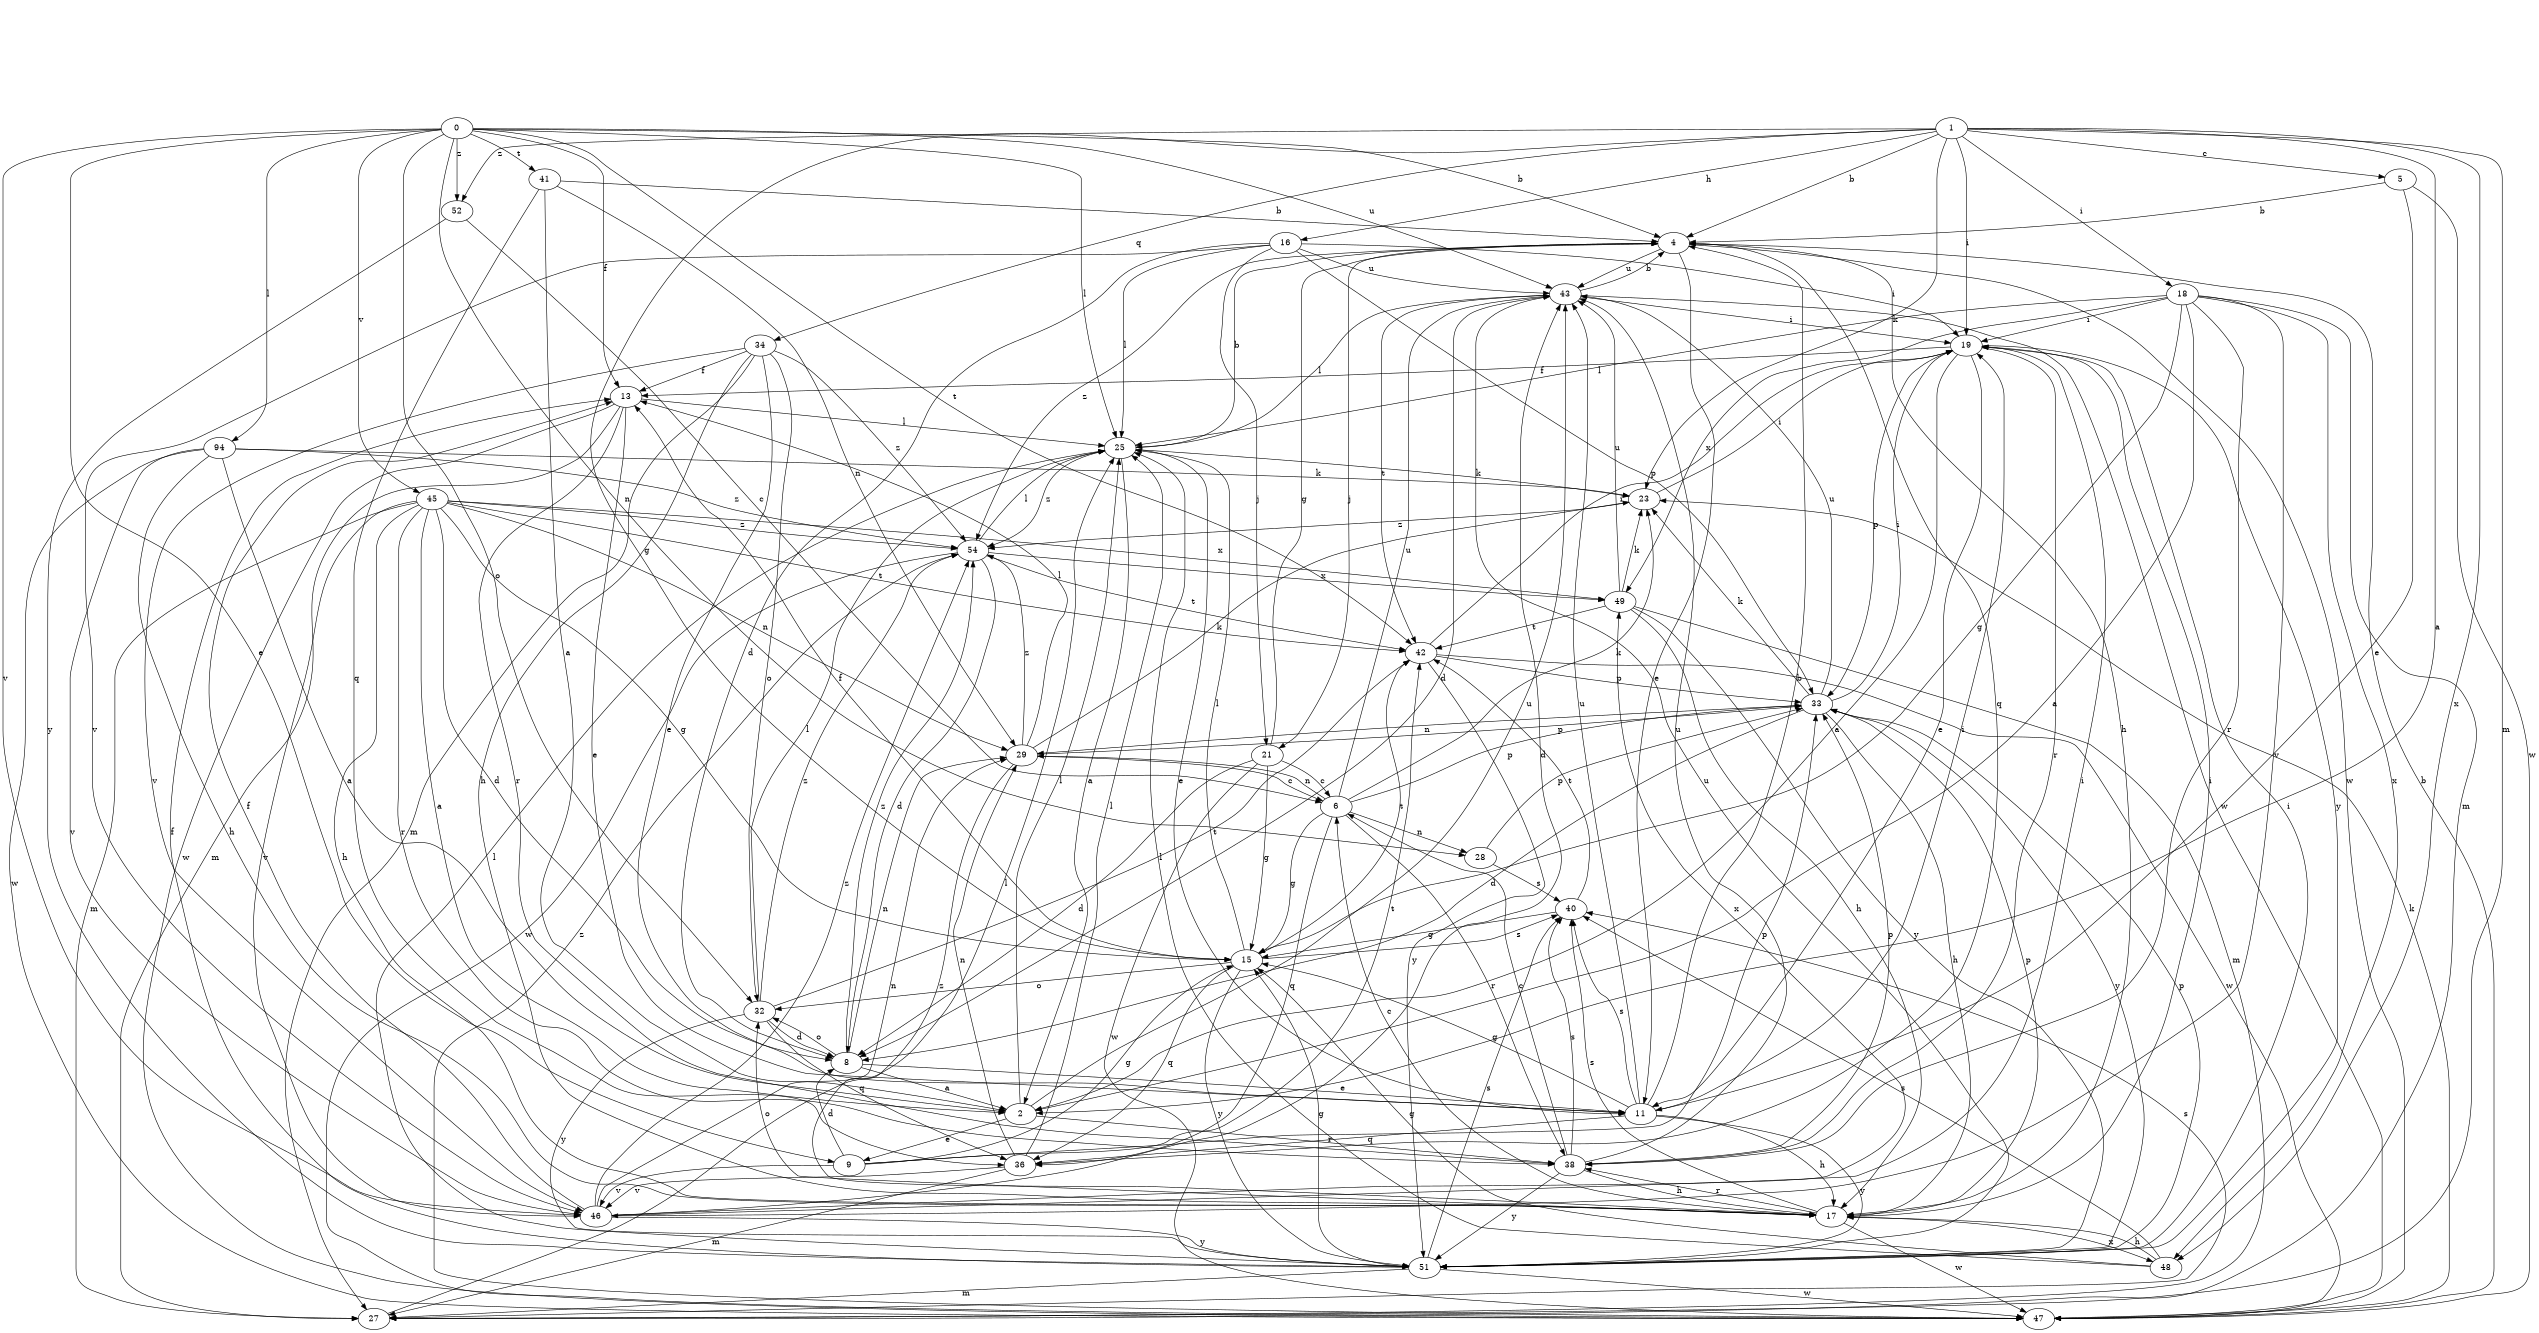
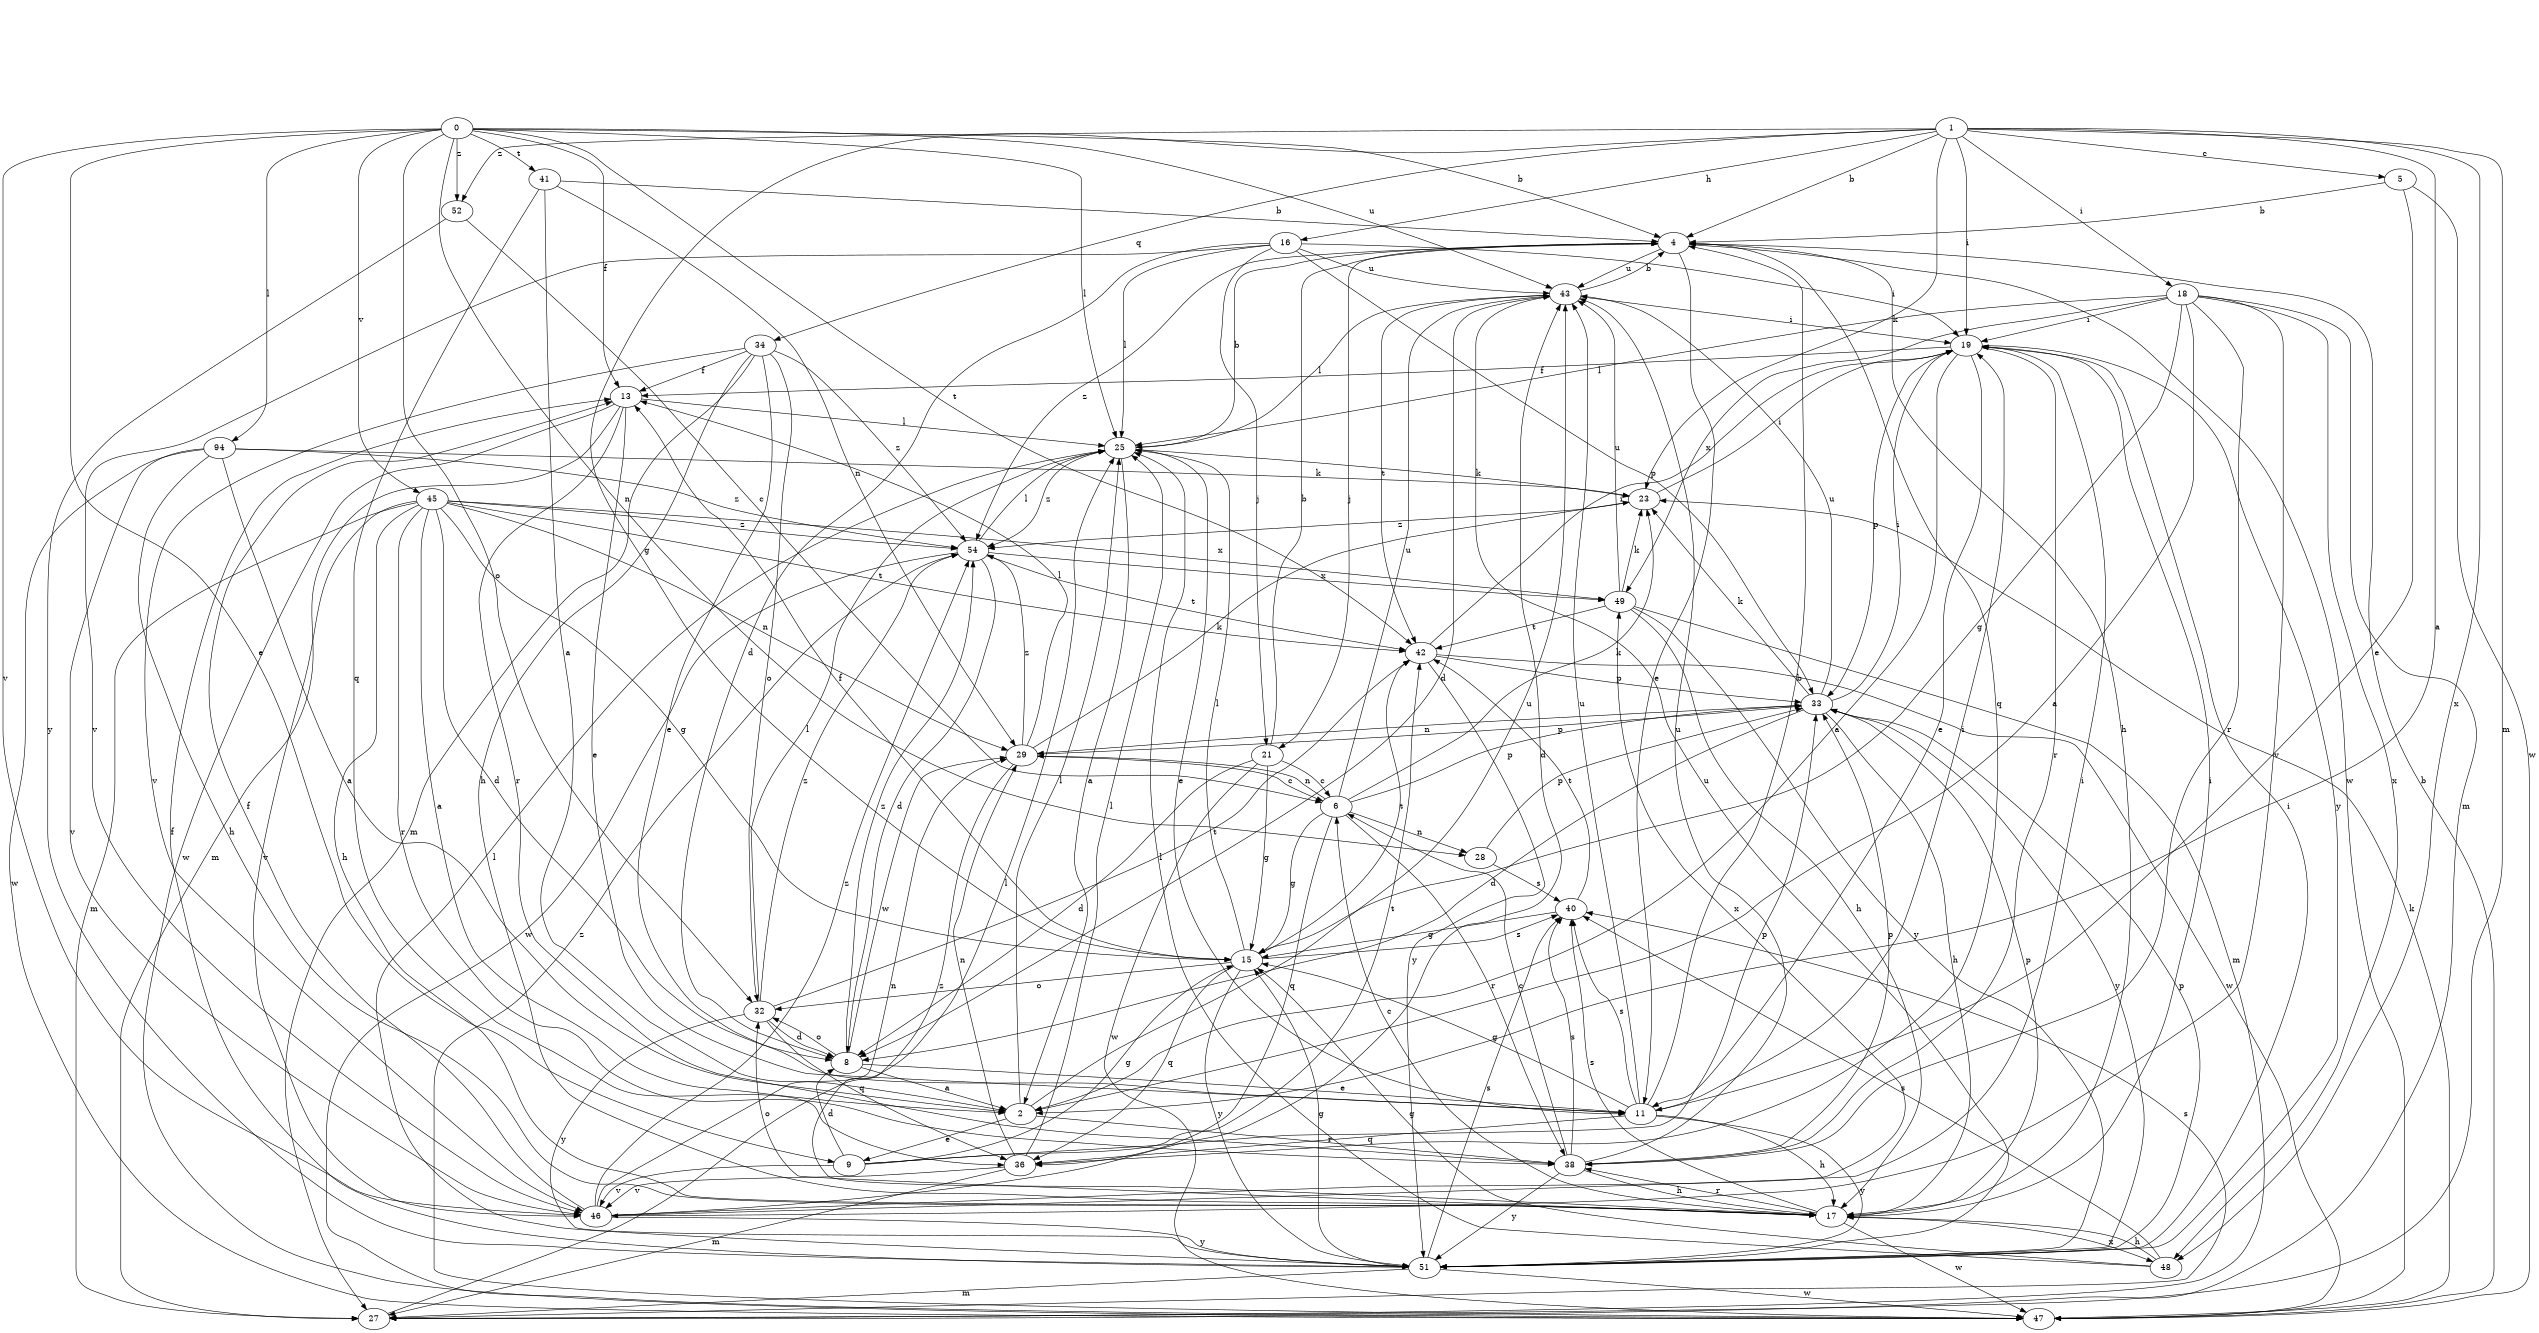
(1304, 499) -> (1304, 499)
(2195, 750) -> none
(886, 909) -> (886, 909)
